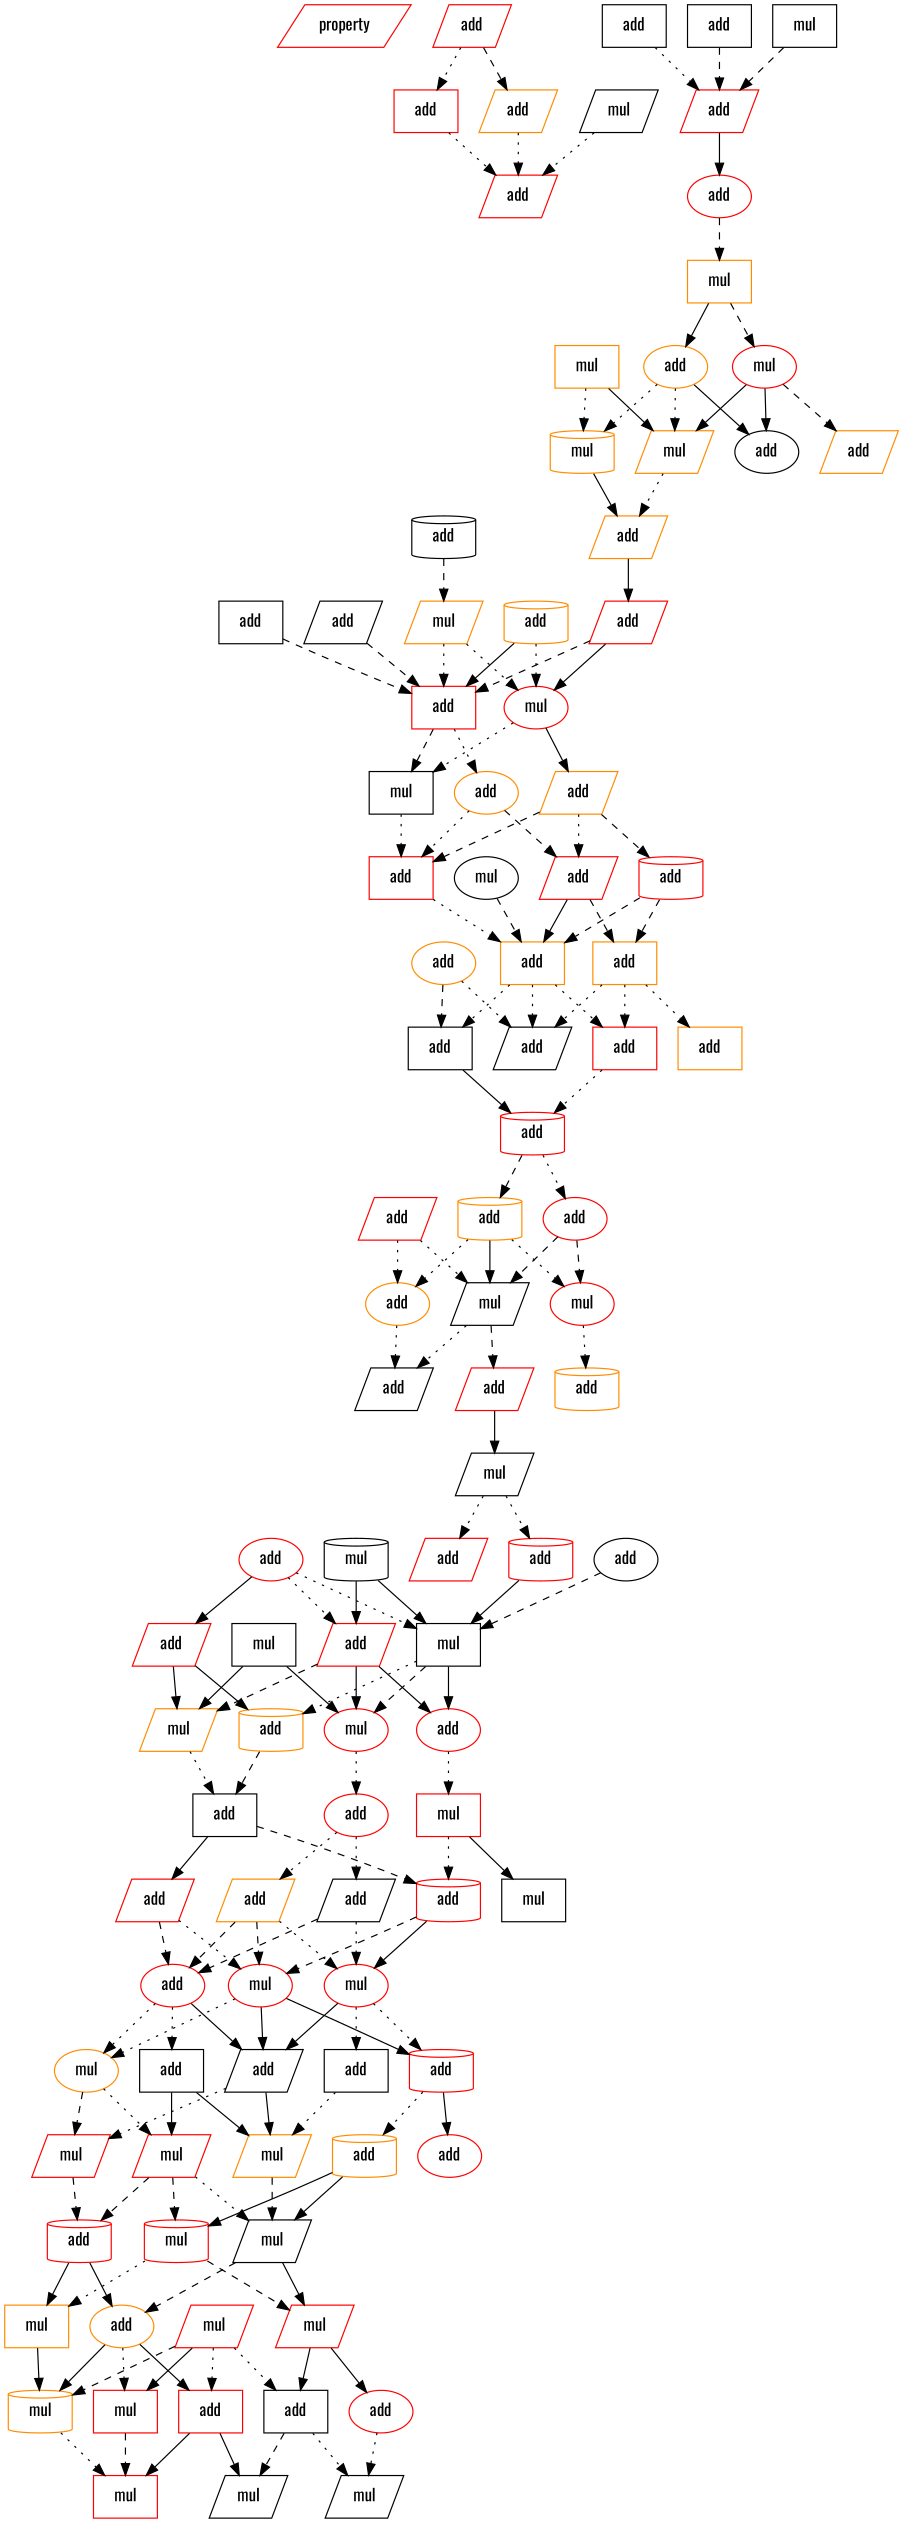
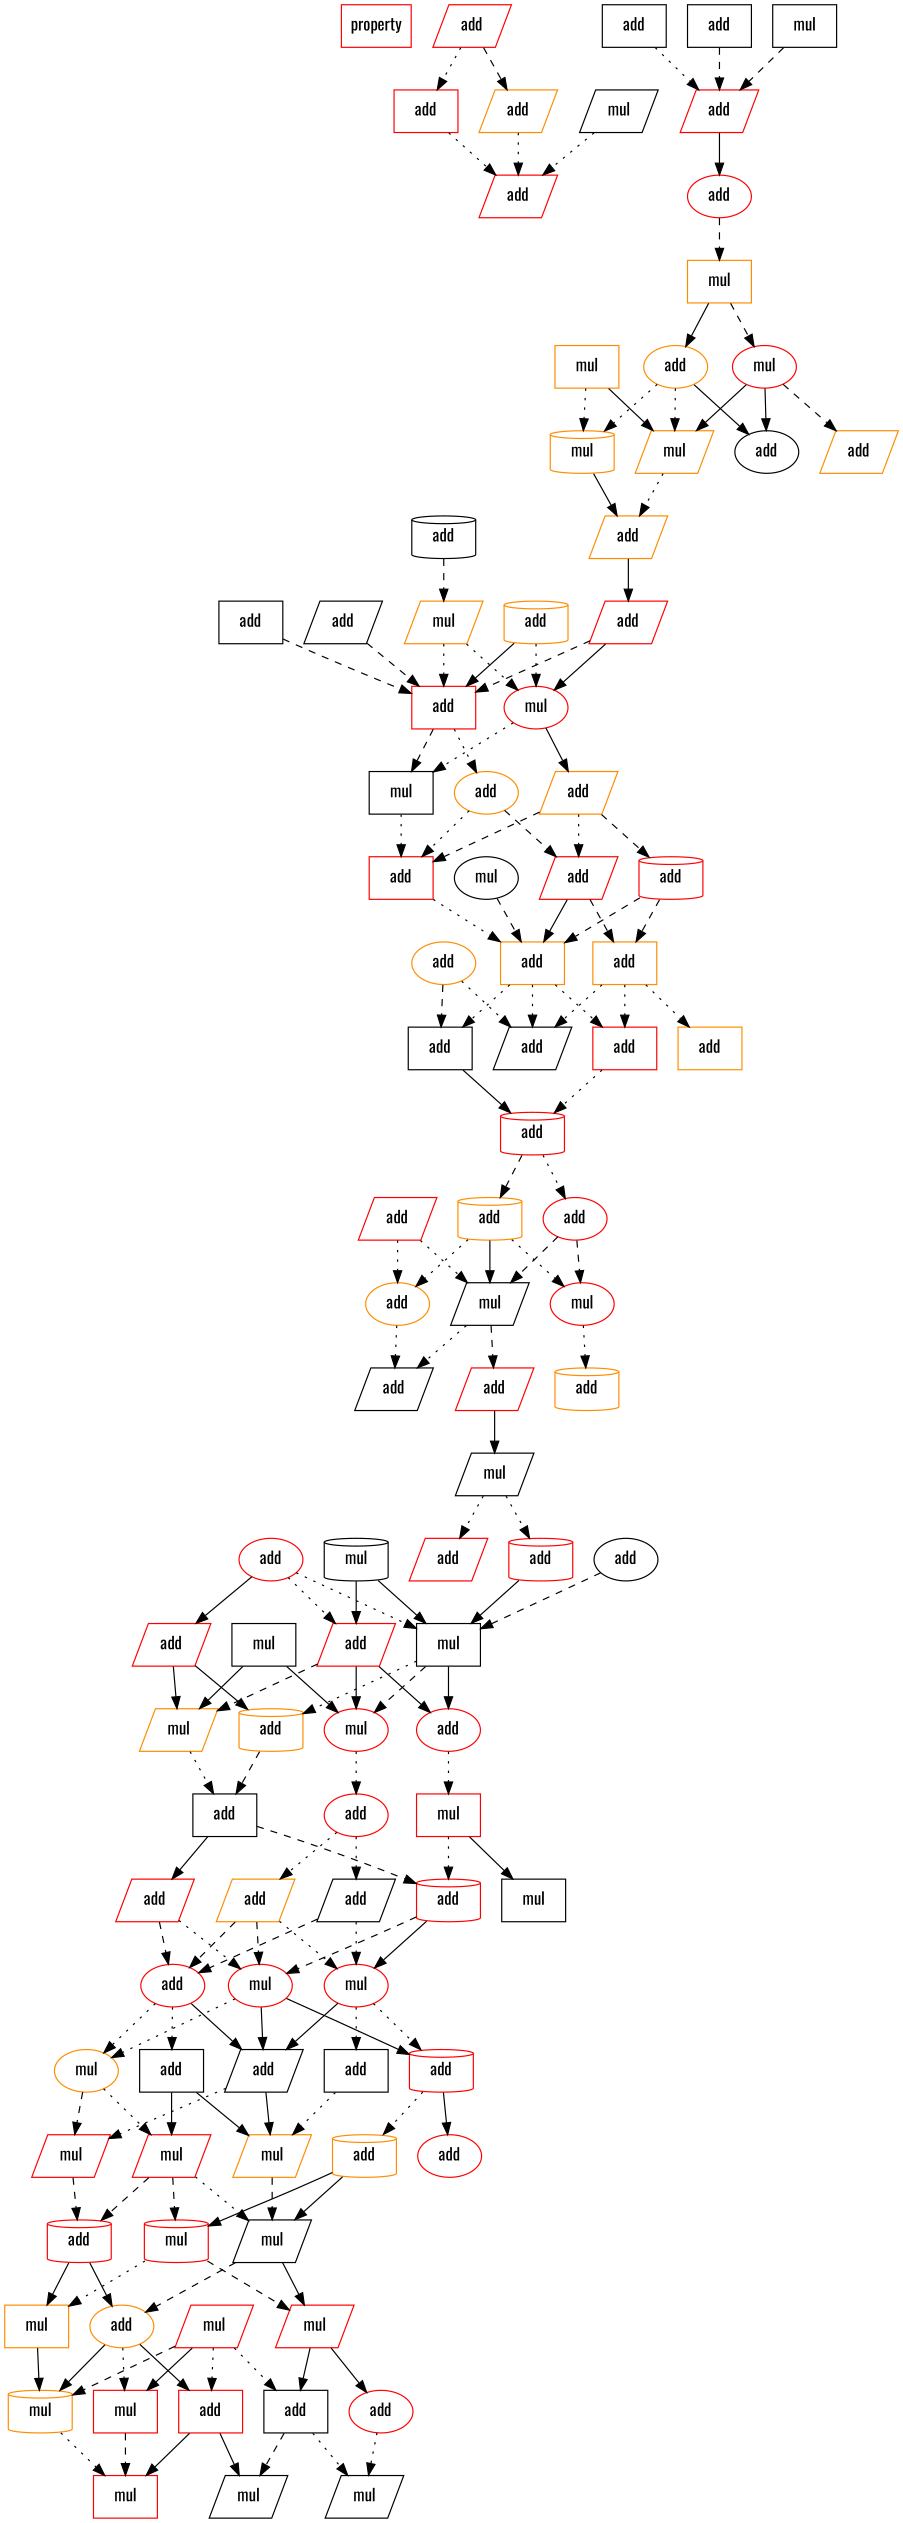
(344, 26) -> (376, 26)
